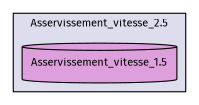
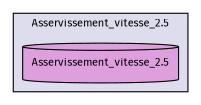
(99, 63) -> (101, 63)
